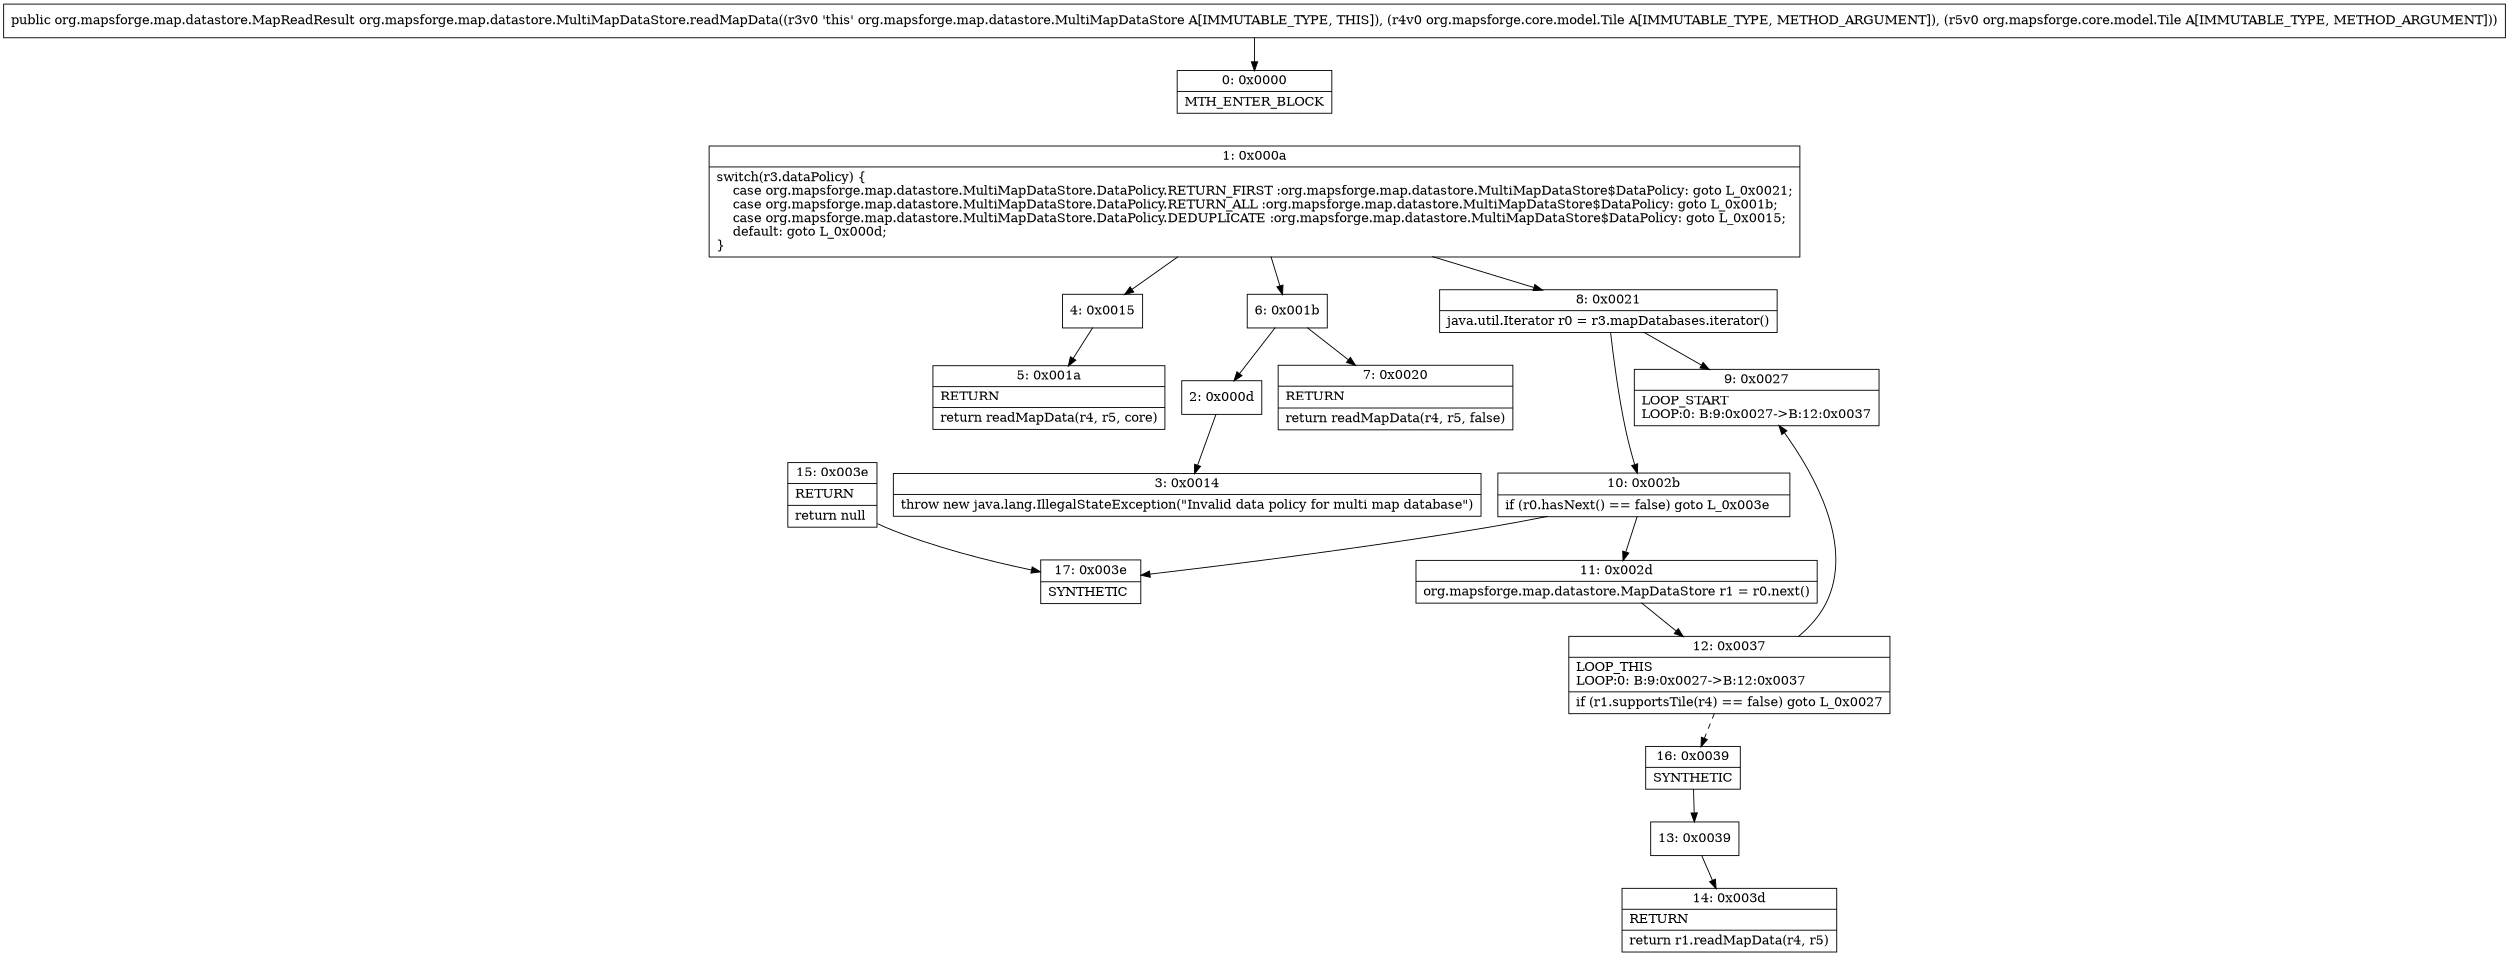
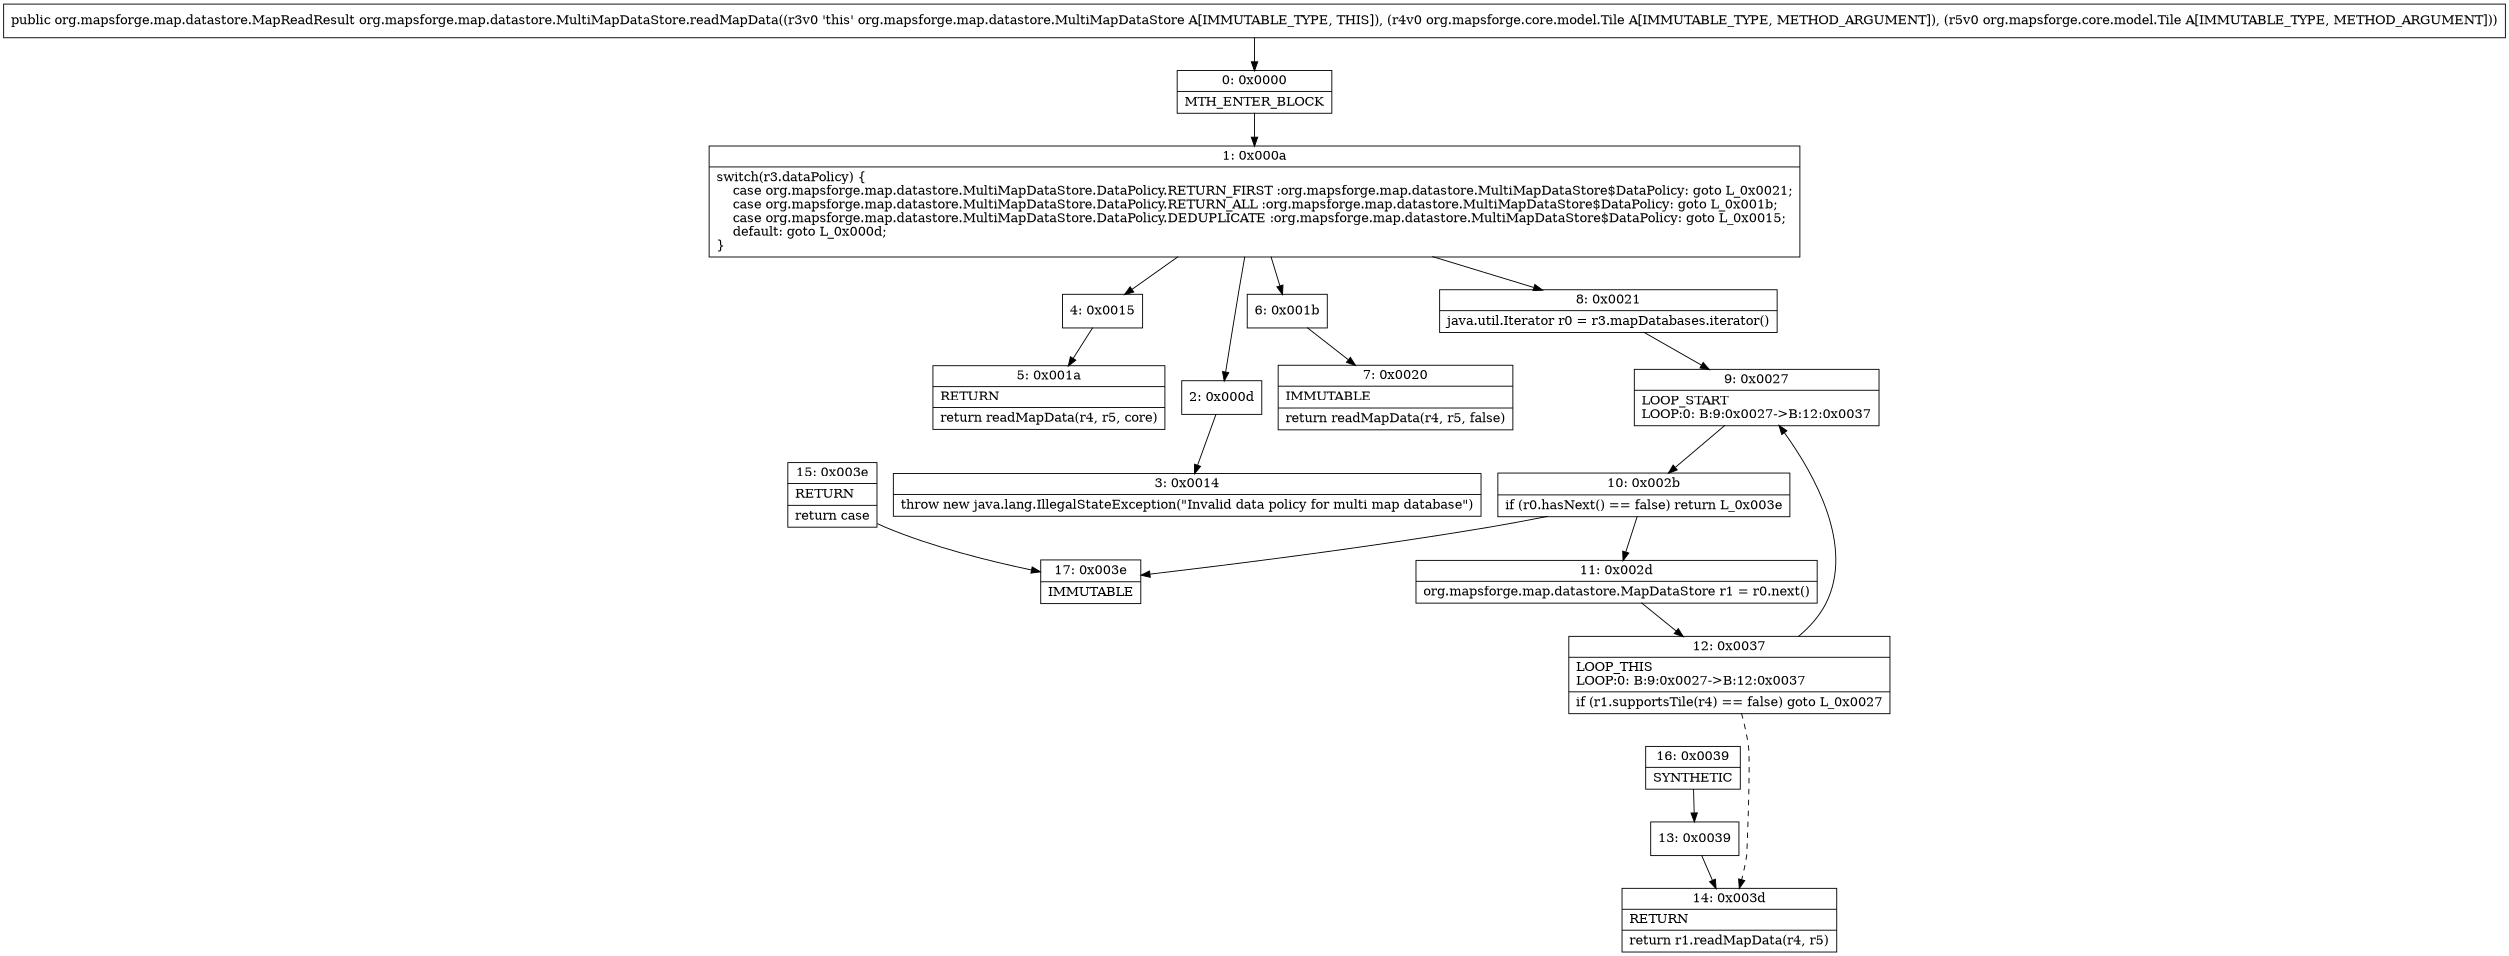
none -> (1255, 125)
(1257, 351) -> (1235, 314)
(1315, 397) -> (1328, 397)
(1620, 399) -> (1700, 446)
(1638, 505) -> (1644, 505)
(831, 516) -> (832, 516)
(1088, 592) -> (1091, 592)
(1709, 726) -> (1749, 796)
